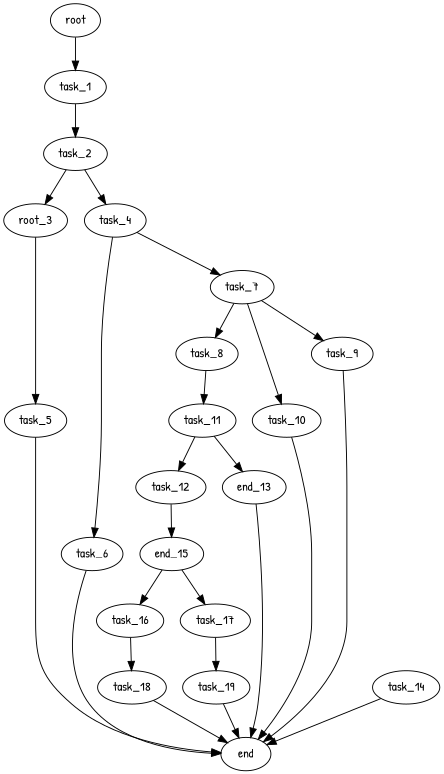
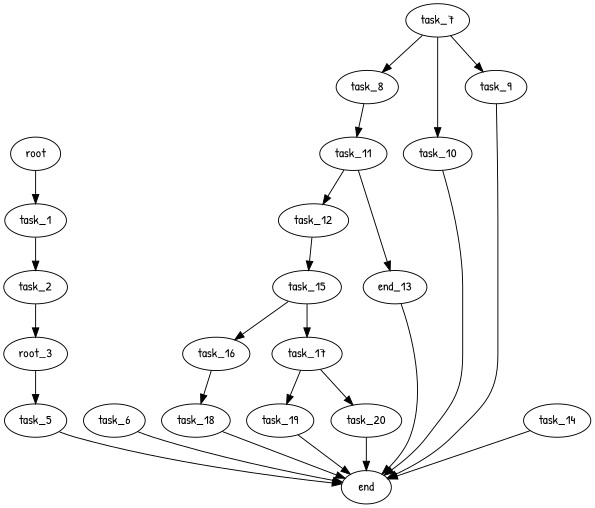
(115, 220) -> none
none -> (366, 421)
(172, 554) -> (307, 287)
